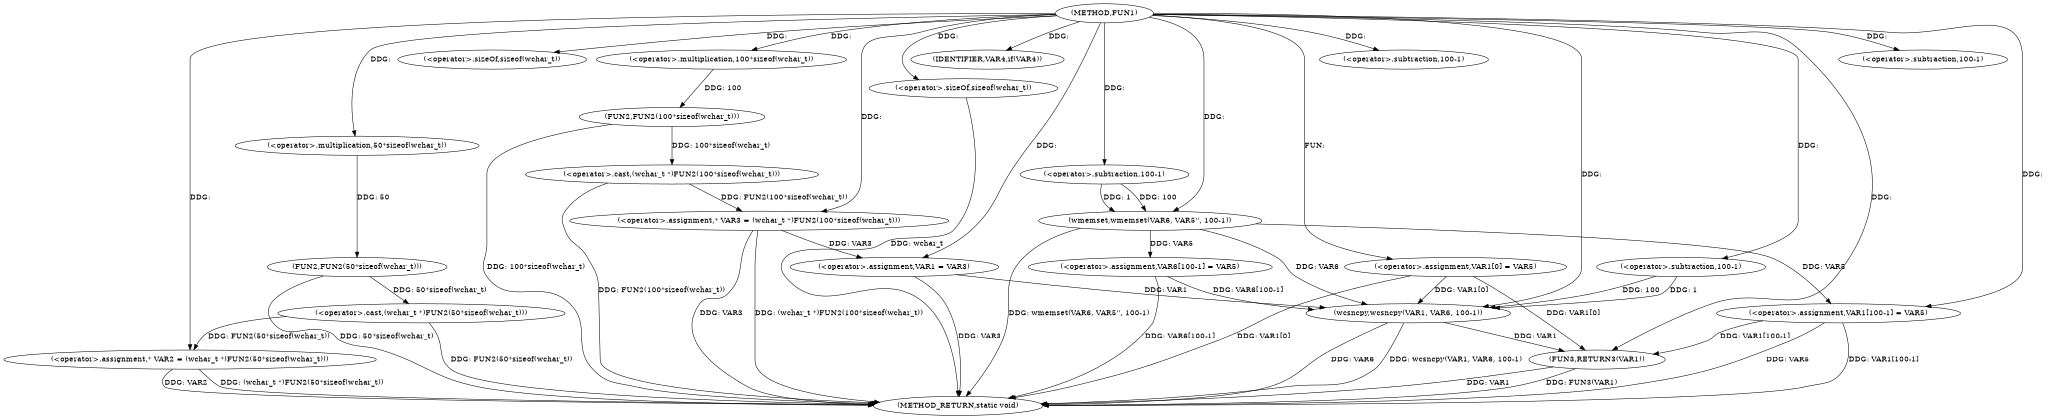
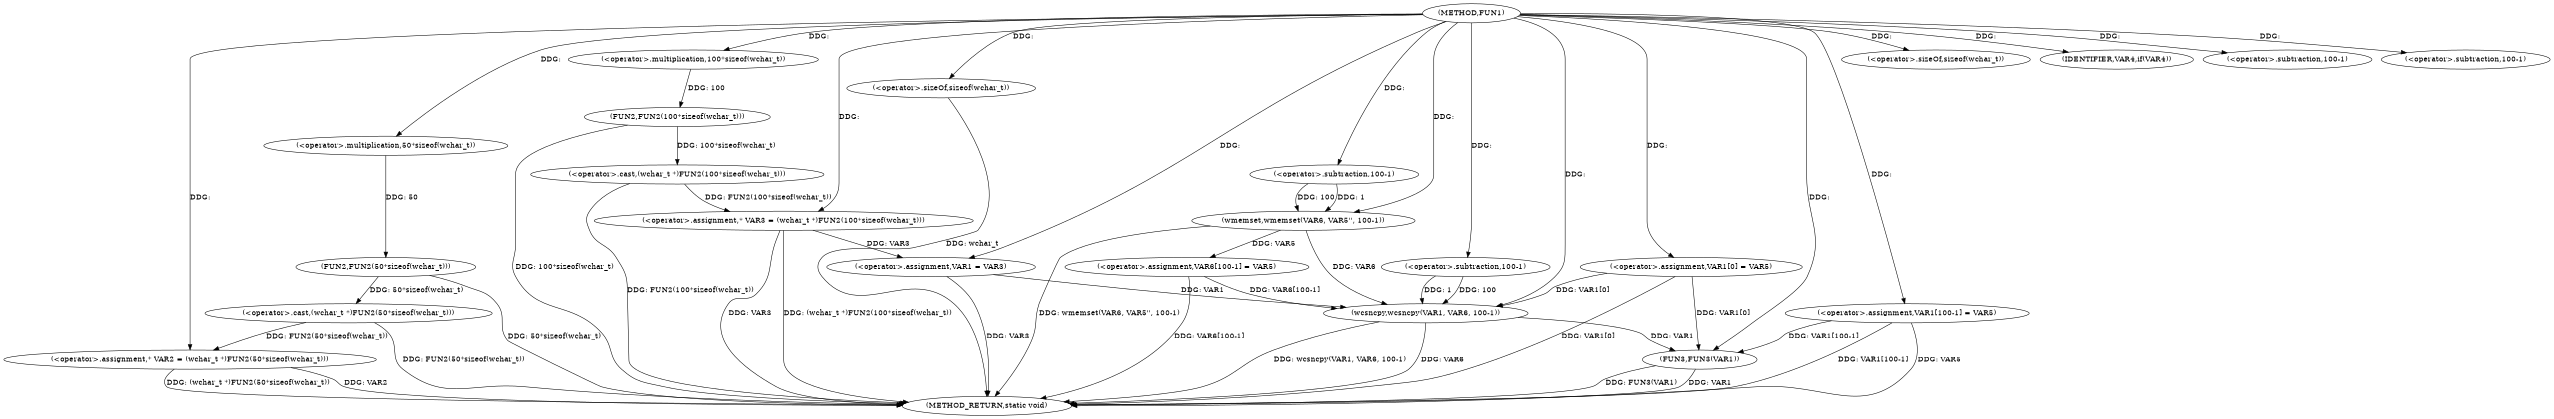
(1316, 146) -> (1658, 146)
(1549, 235) -> none
(1597, 360) -> (1700, 360)
